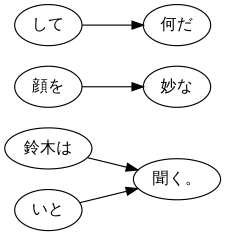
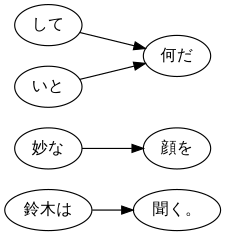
(107, 87) -> (107, 148)
(103, 197) -> (107, 73)
